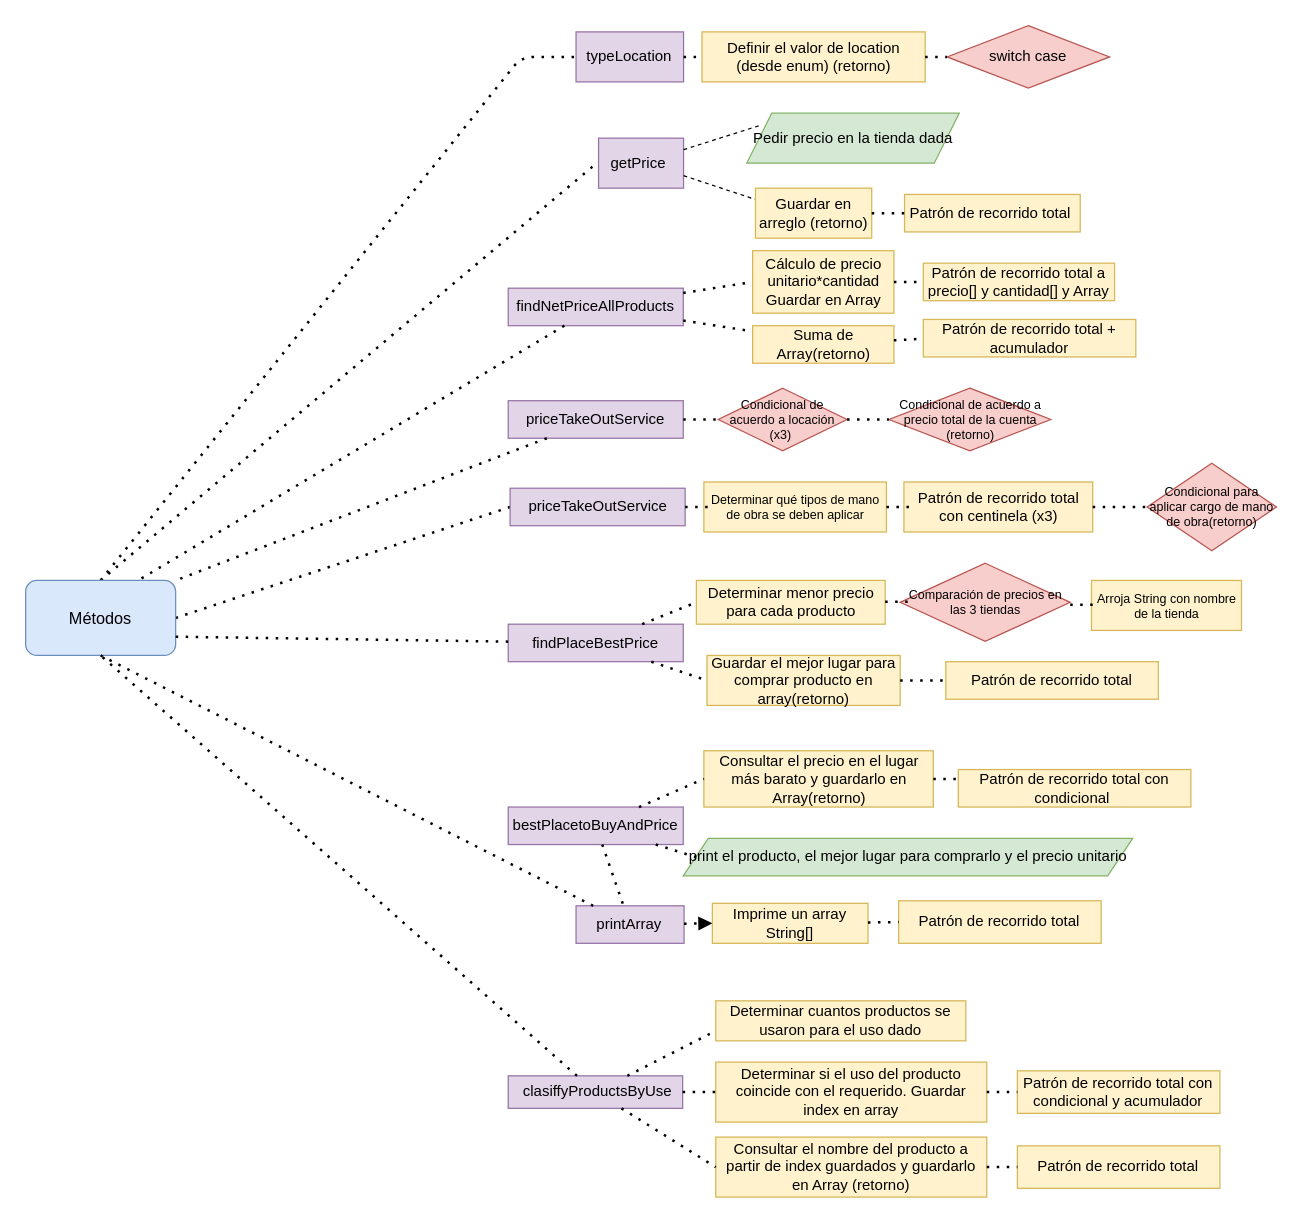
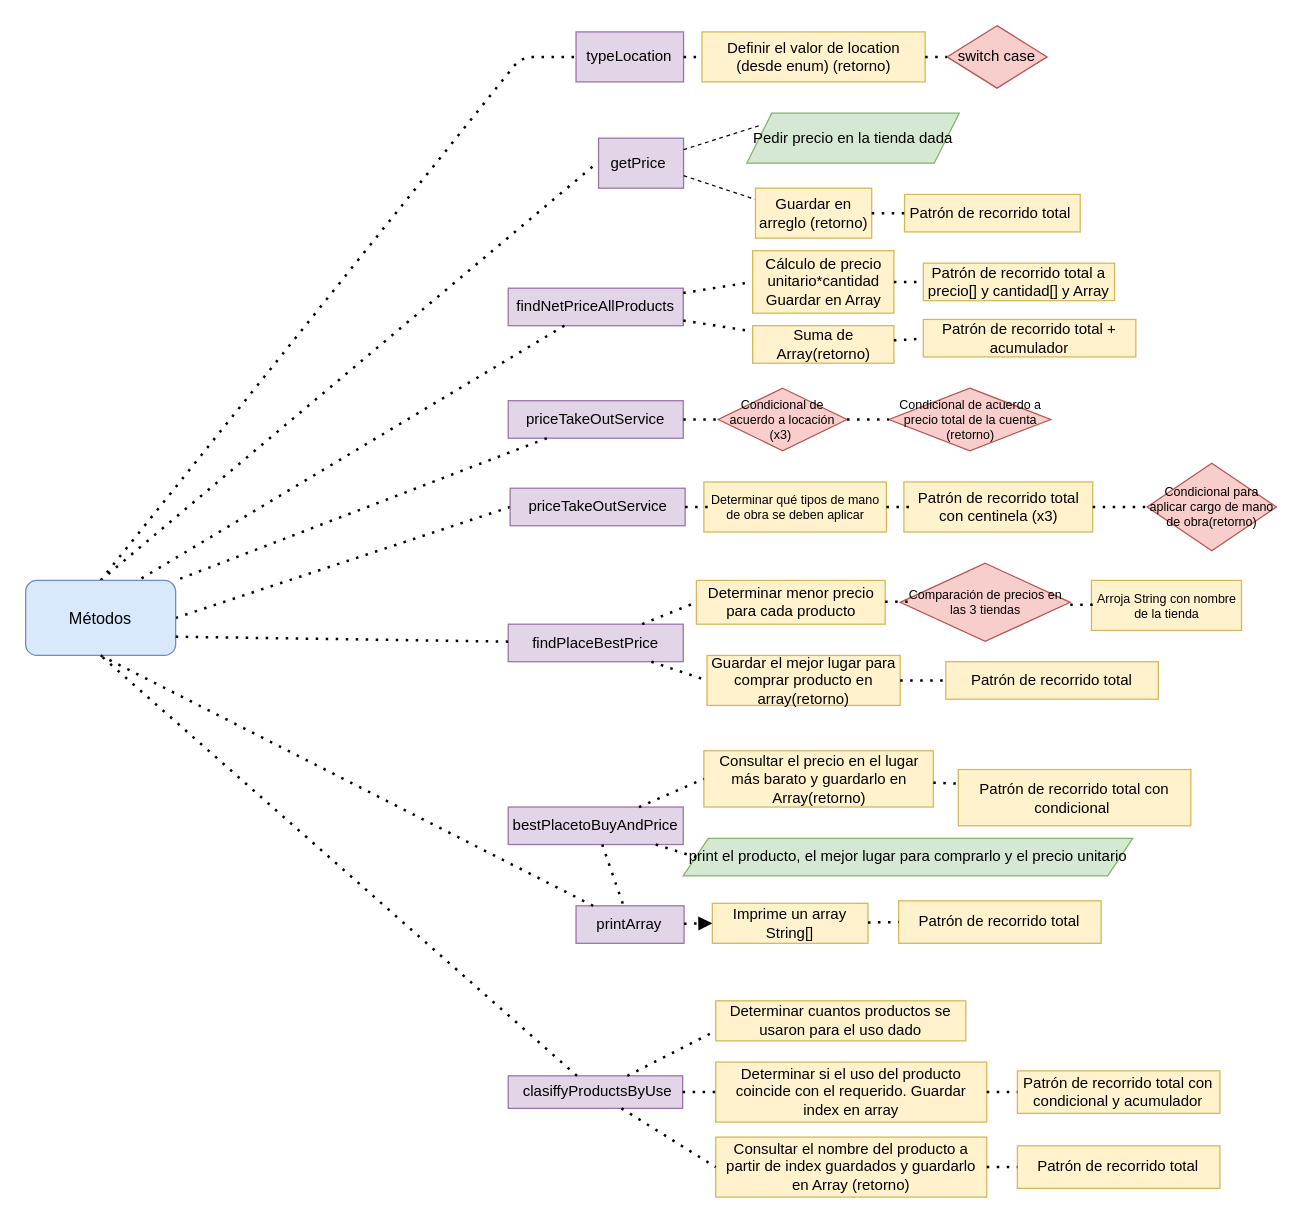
(1028, 57) -> (997, 57)
(1074, 788) -> (1074, 798)
